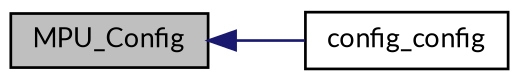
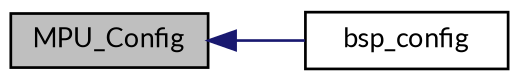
(407, 41) -> (407, 41)
